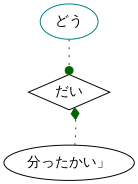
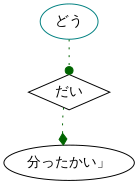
(76, 132) -> (63, 120)
